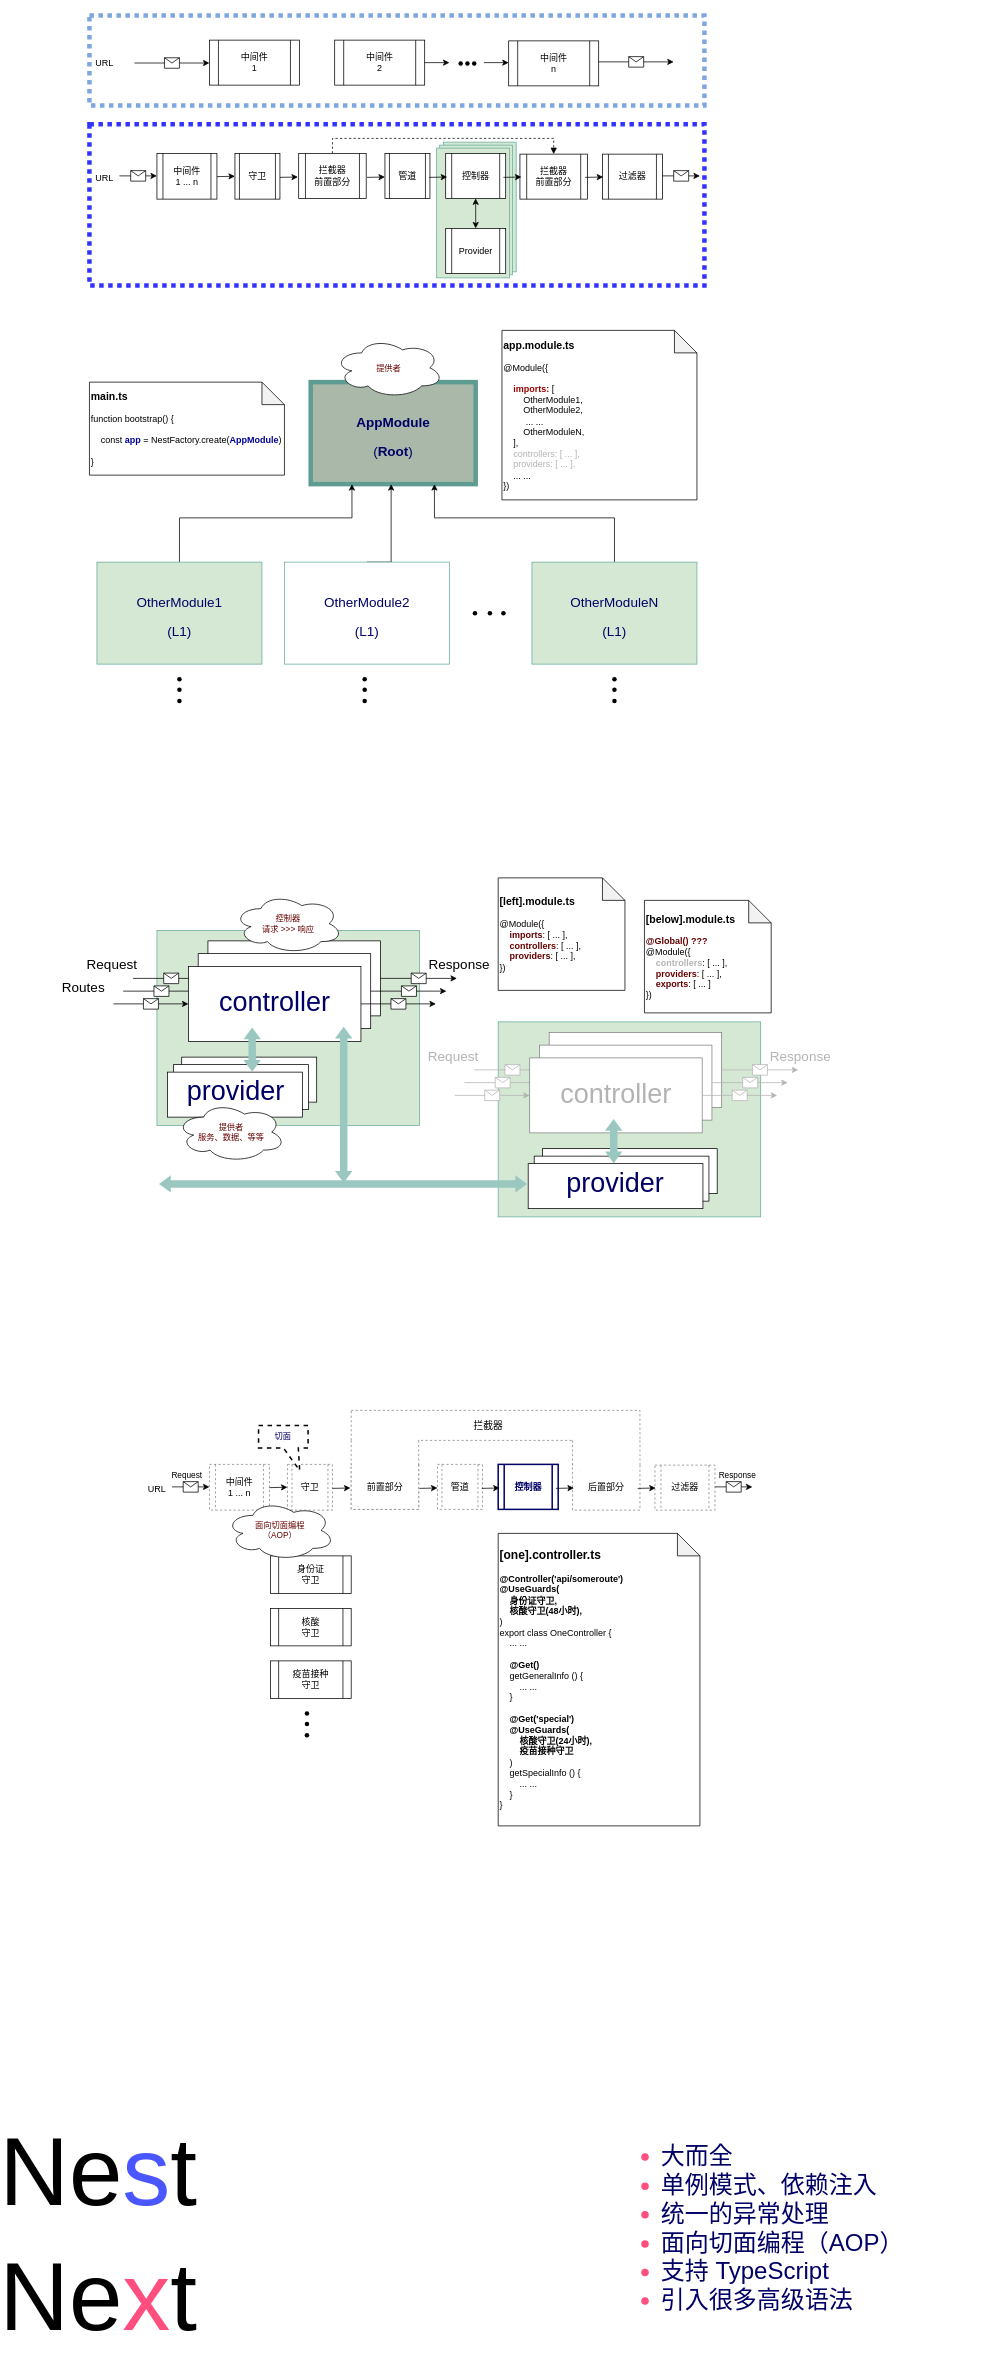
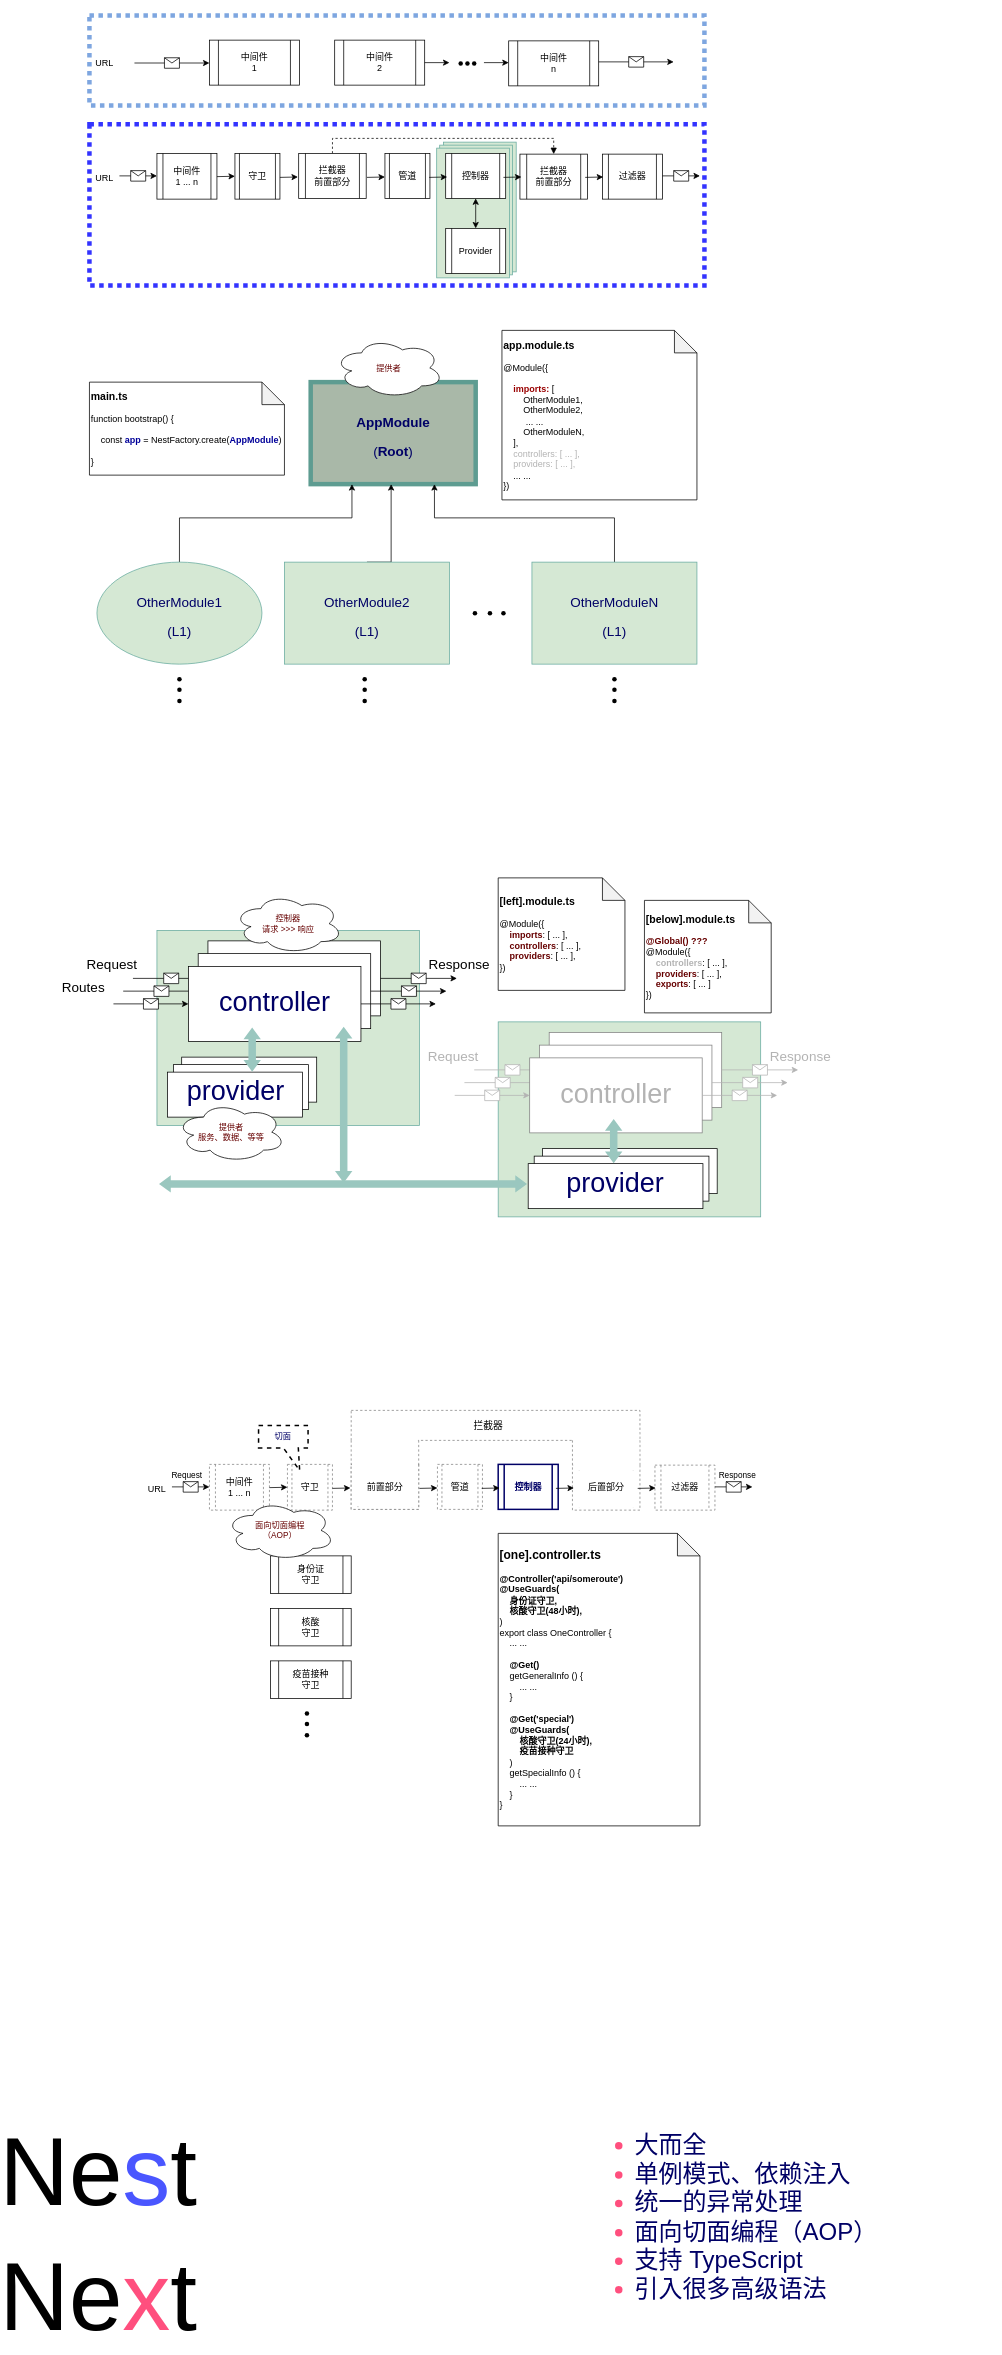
(179, 613) -> (179, 613)
(367, 613) -> (367, 613)
(808, 2228) -> (781, 2217)
